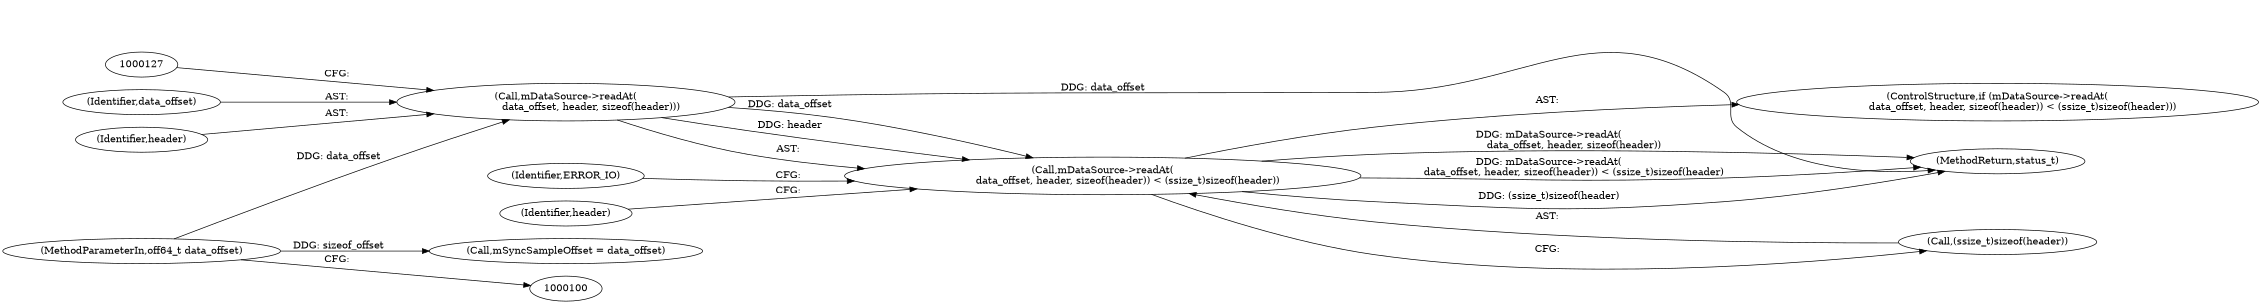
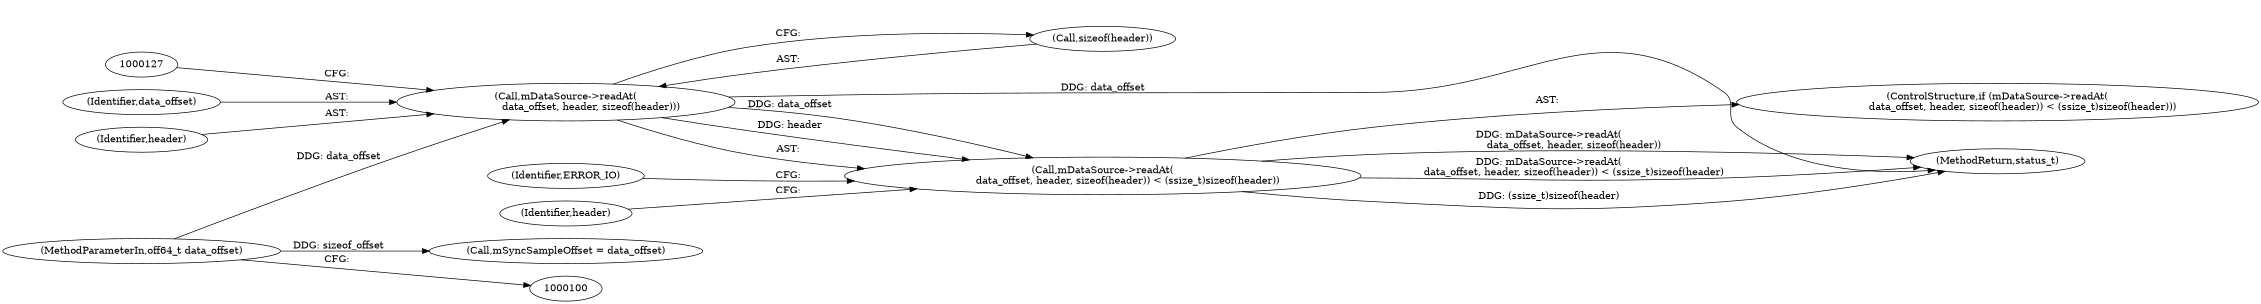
none -> (1103, 39)
(1998, 242) -> none
